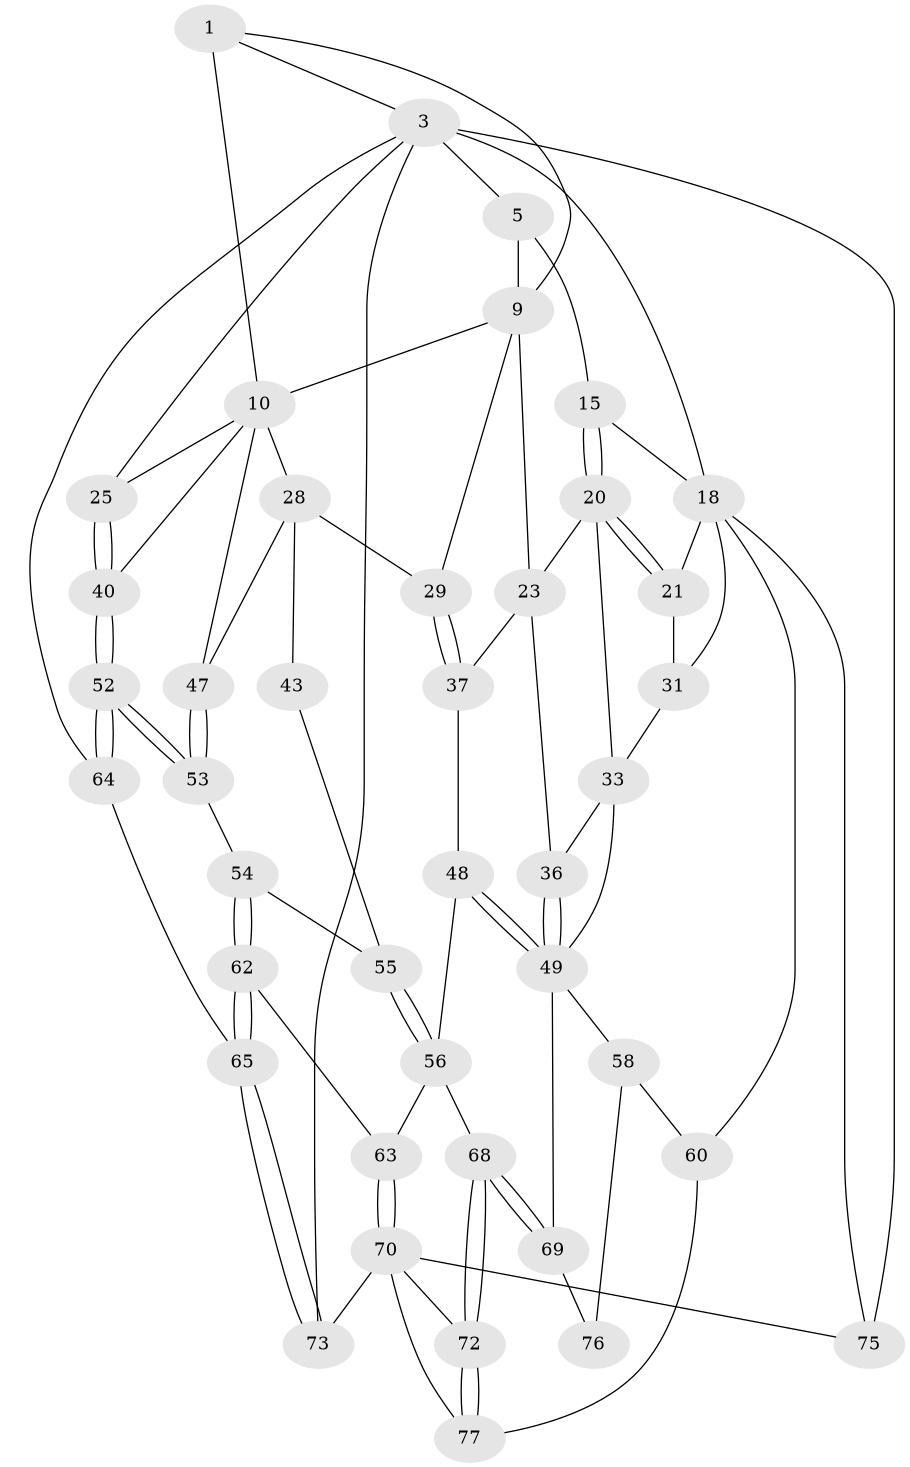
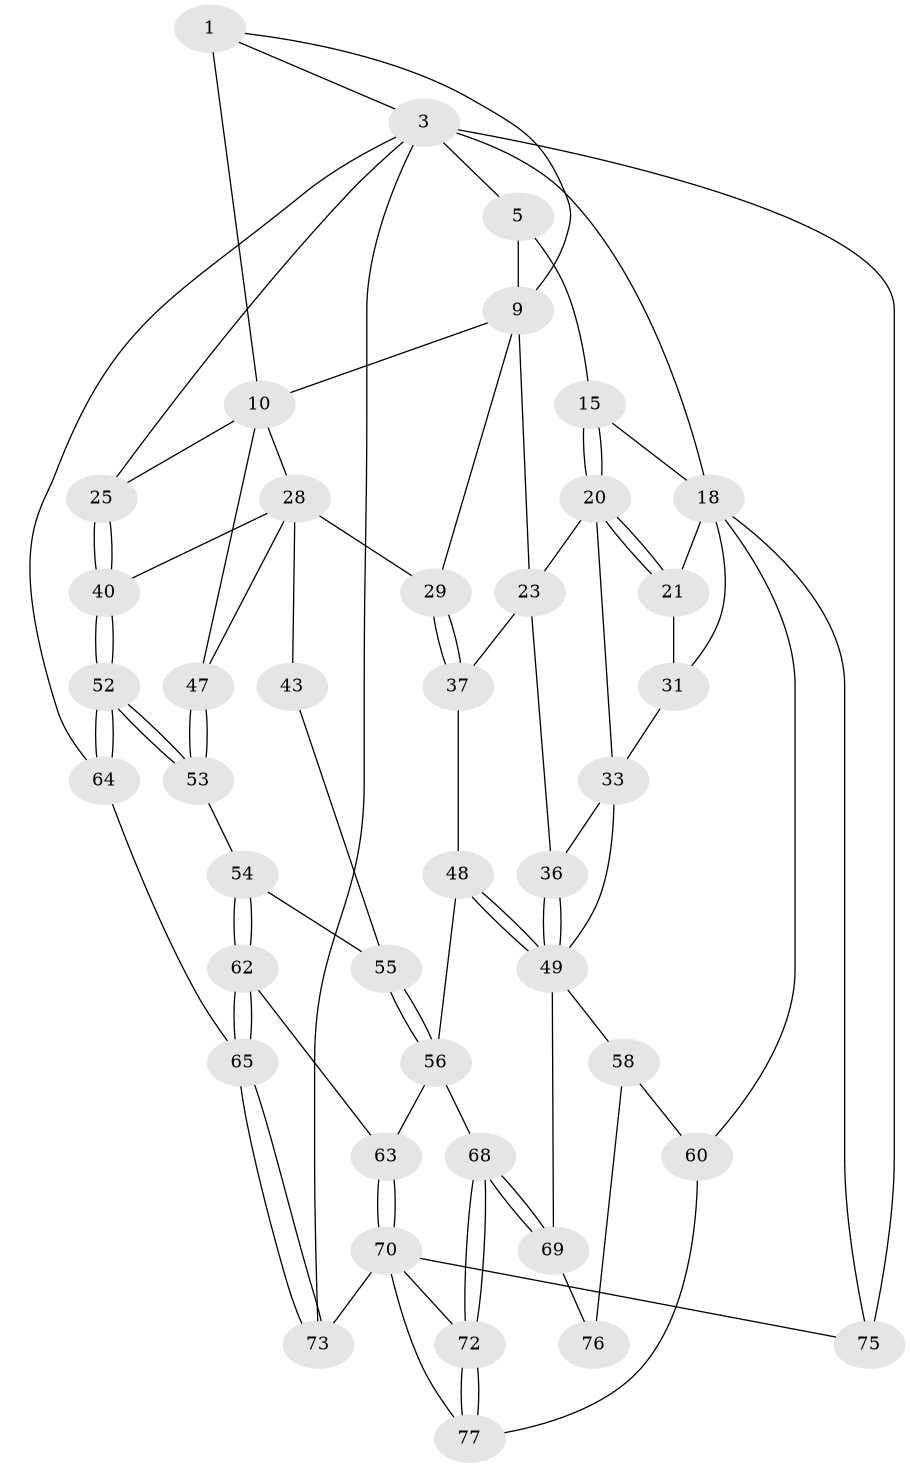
(182, 499) -> (200, 546)
